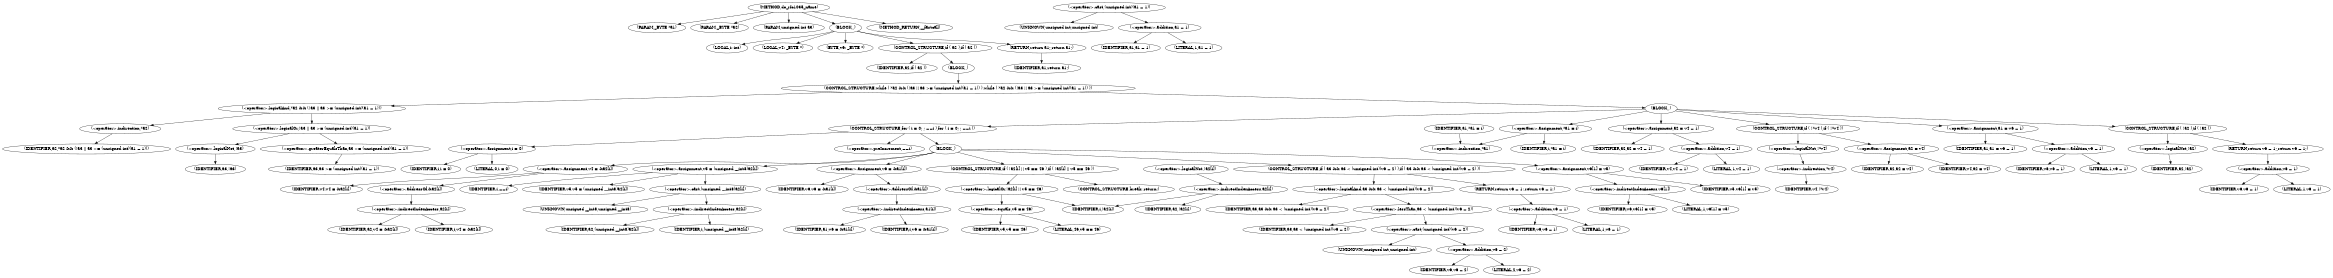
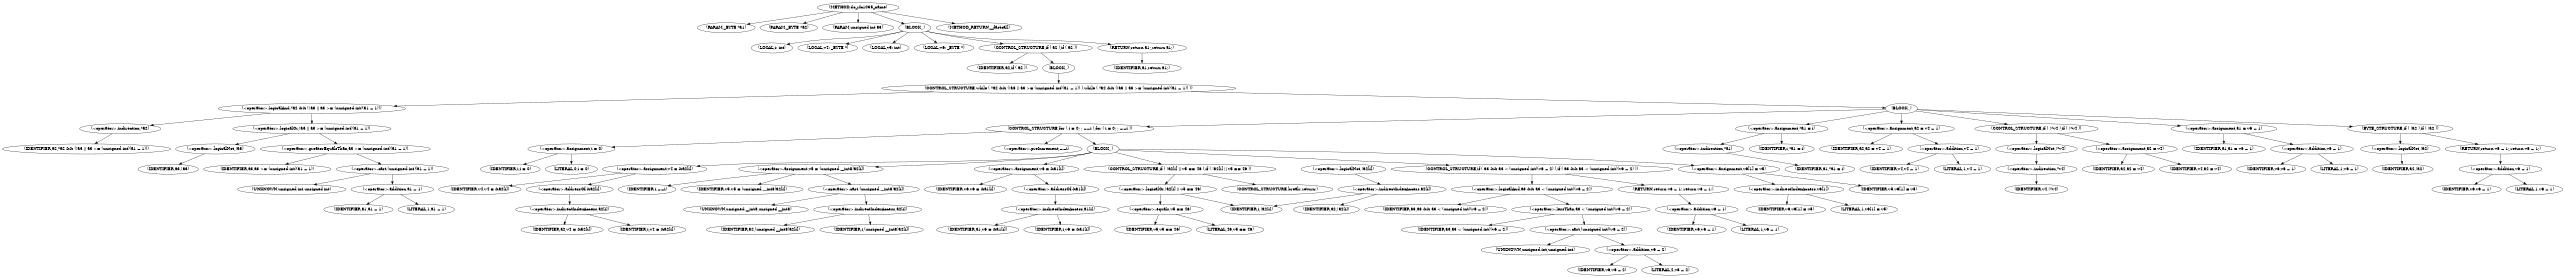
(845, 48) -> (944, 48)
none -> (886, 48)
(2168, 129) -> (2400, 129)
(1460, 137) -> (1761, 159)
none -> (368, 159)
